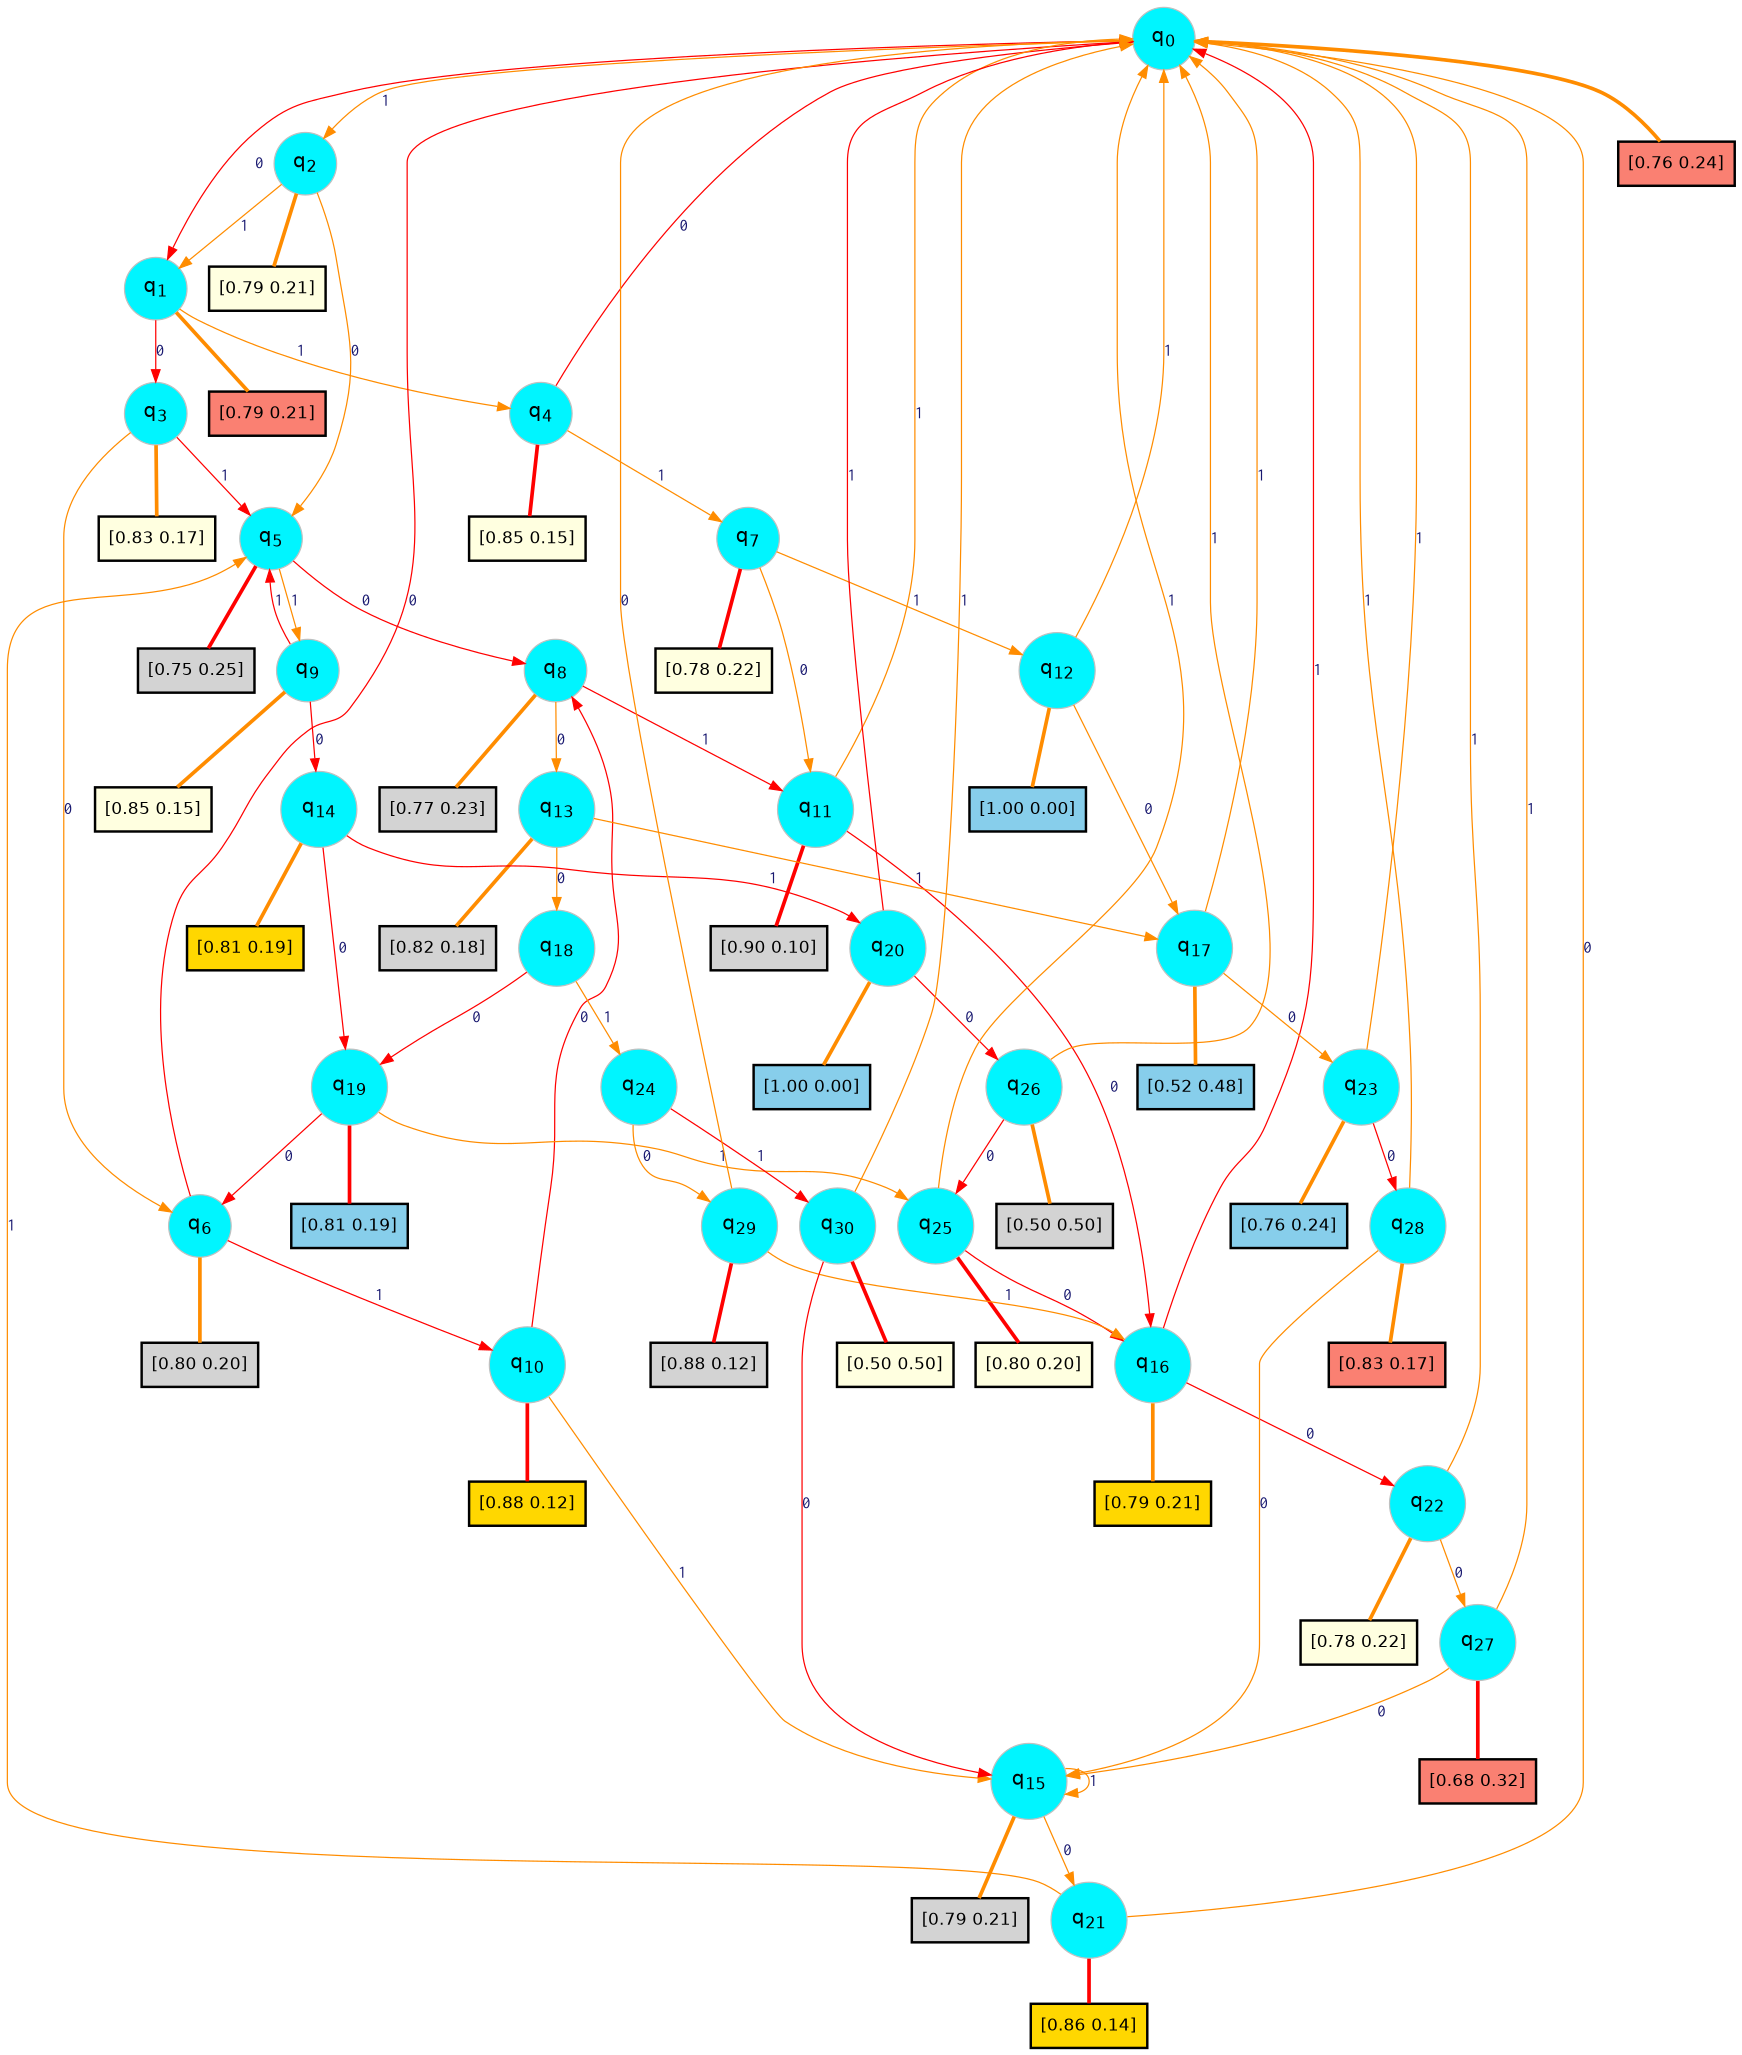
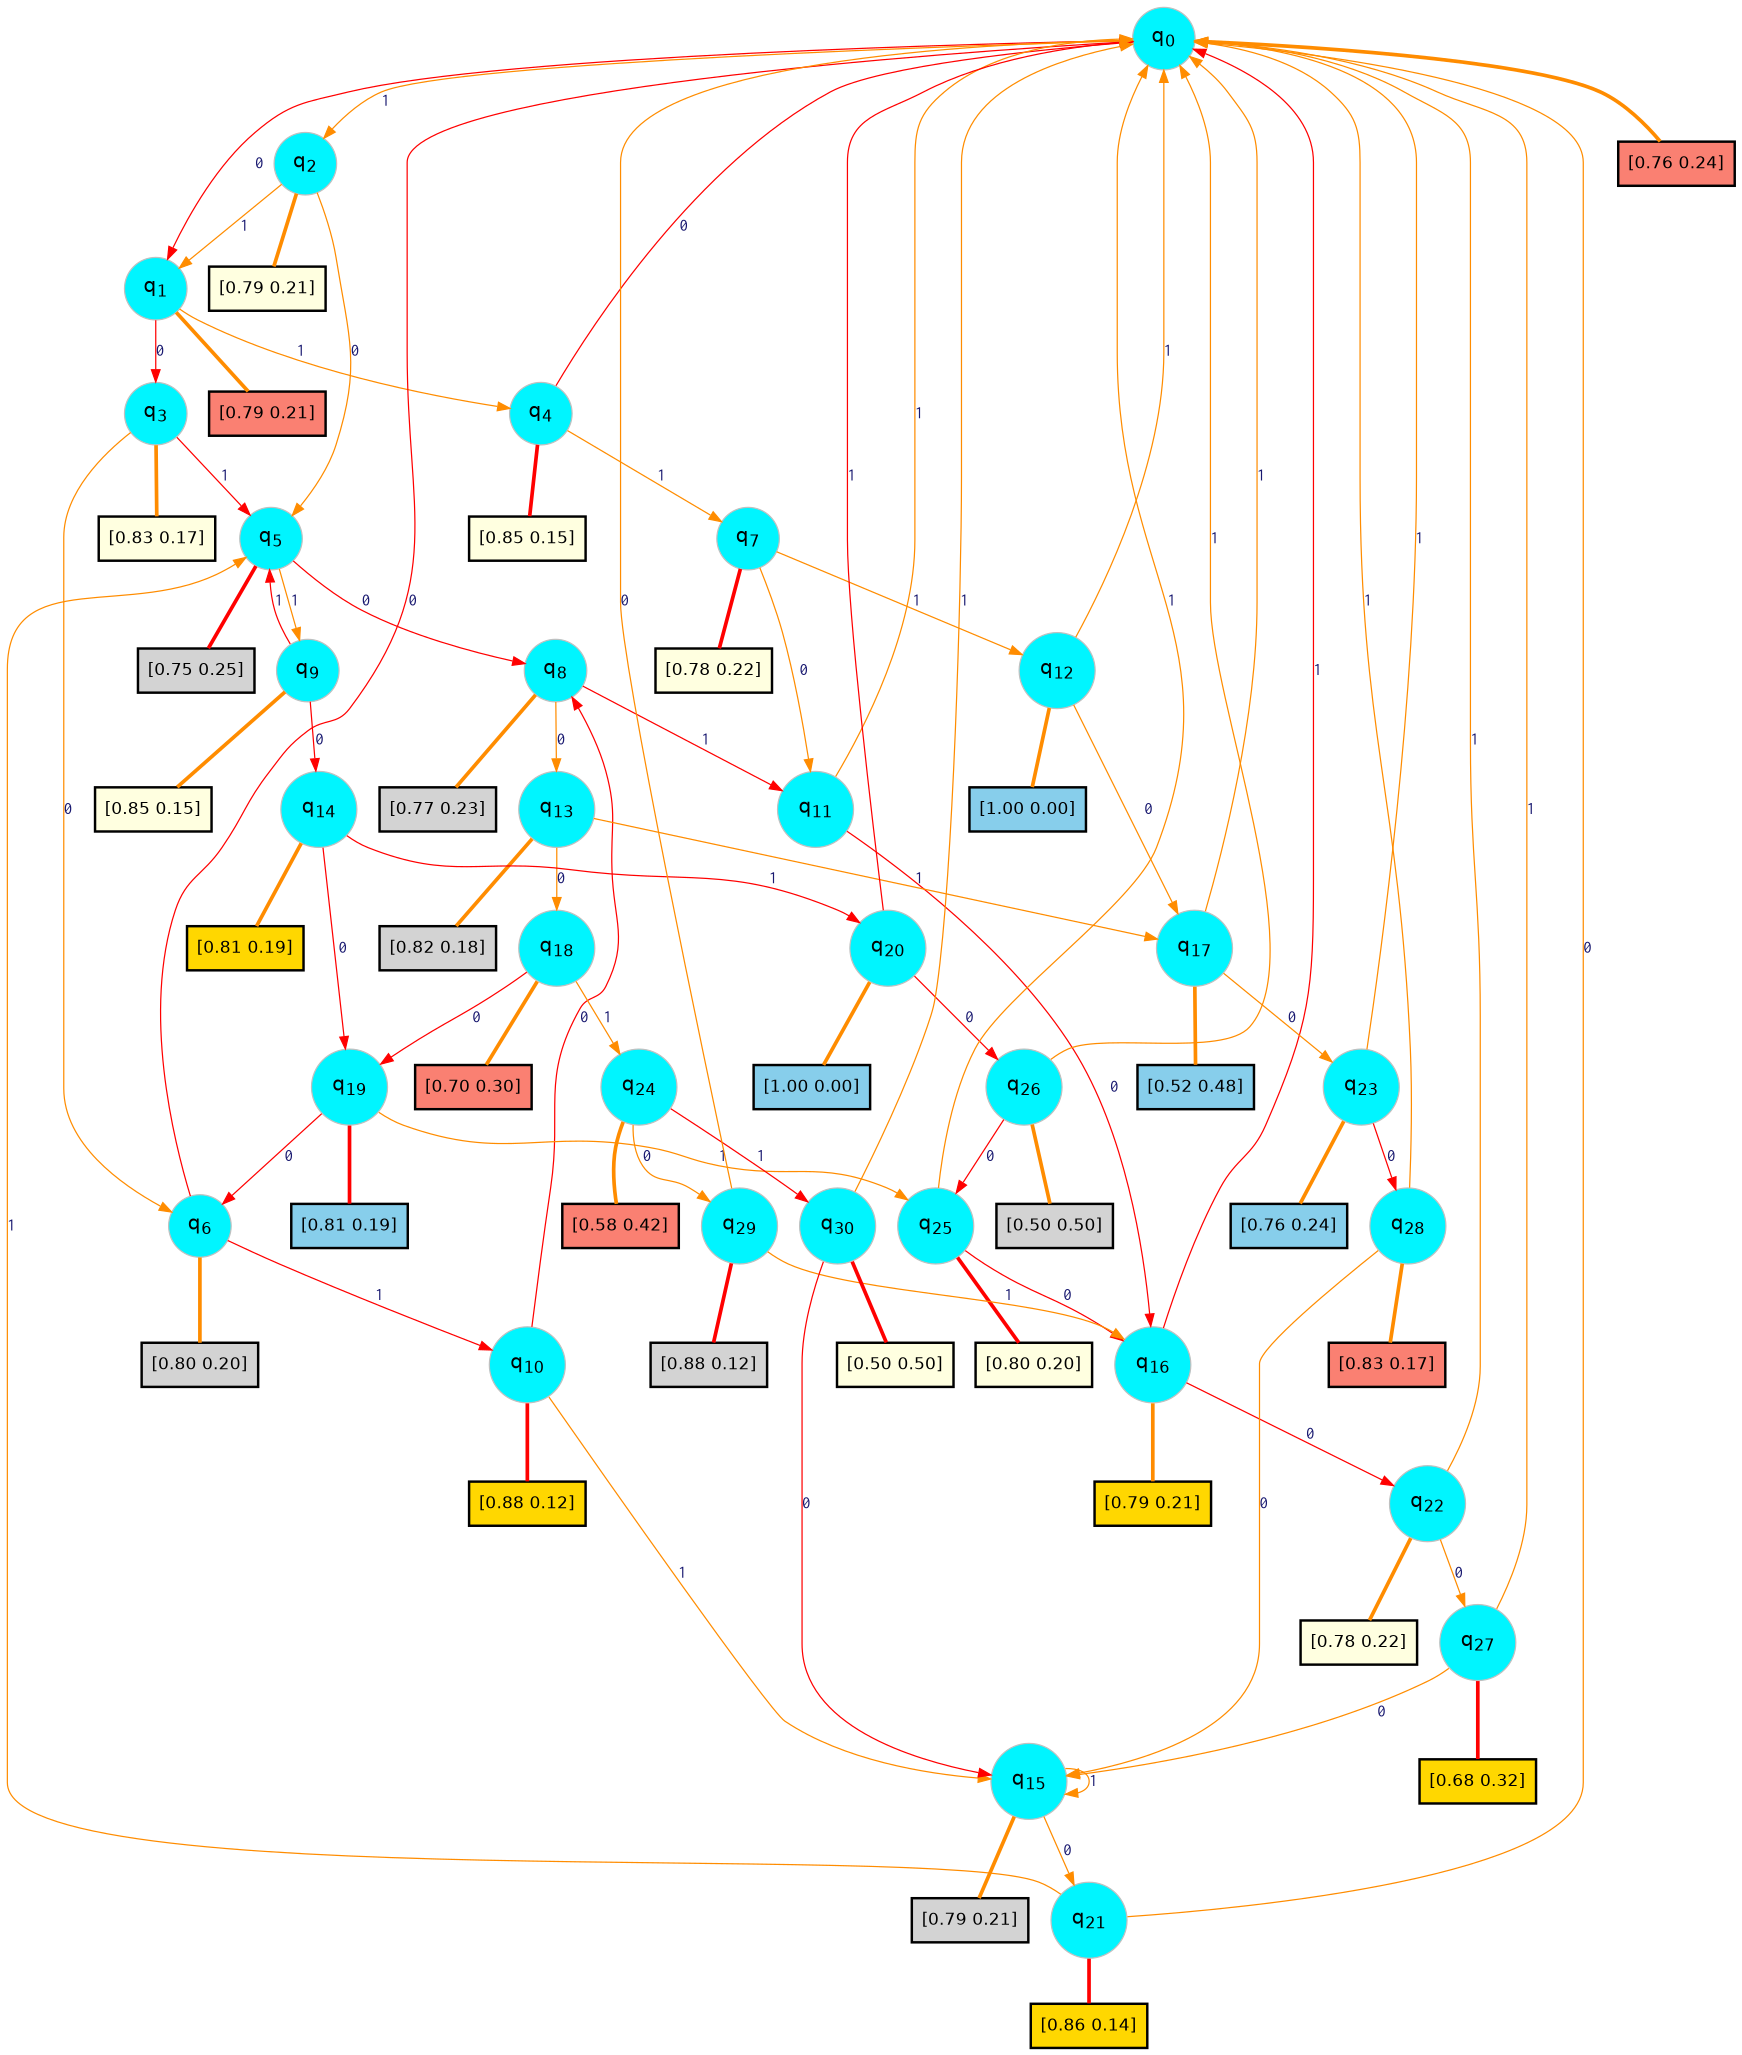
(769, 948) -> none
none -> (473, 1087)
none -> (621, 1226)
(1478, 1781) -> (1478, 1781)
